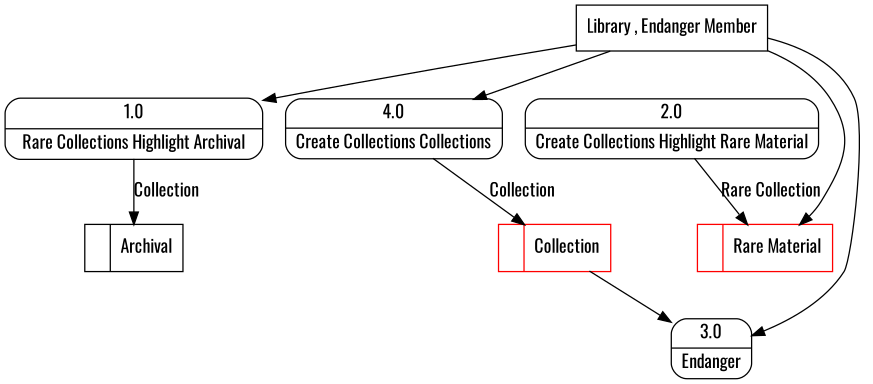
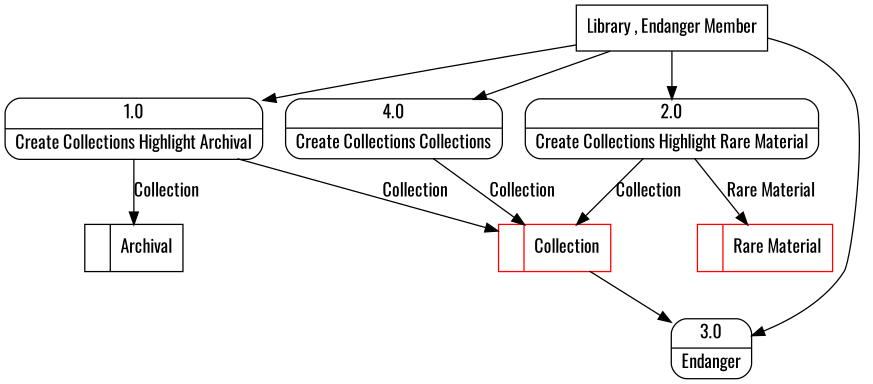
(841, 121) -> (672, 69)
(134, 143) -> (134, 143)
none -> (615, 187)
(771, 192) -> (771, 192)
none -> (361, 193)
